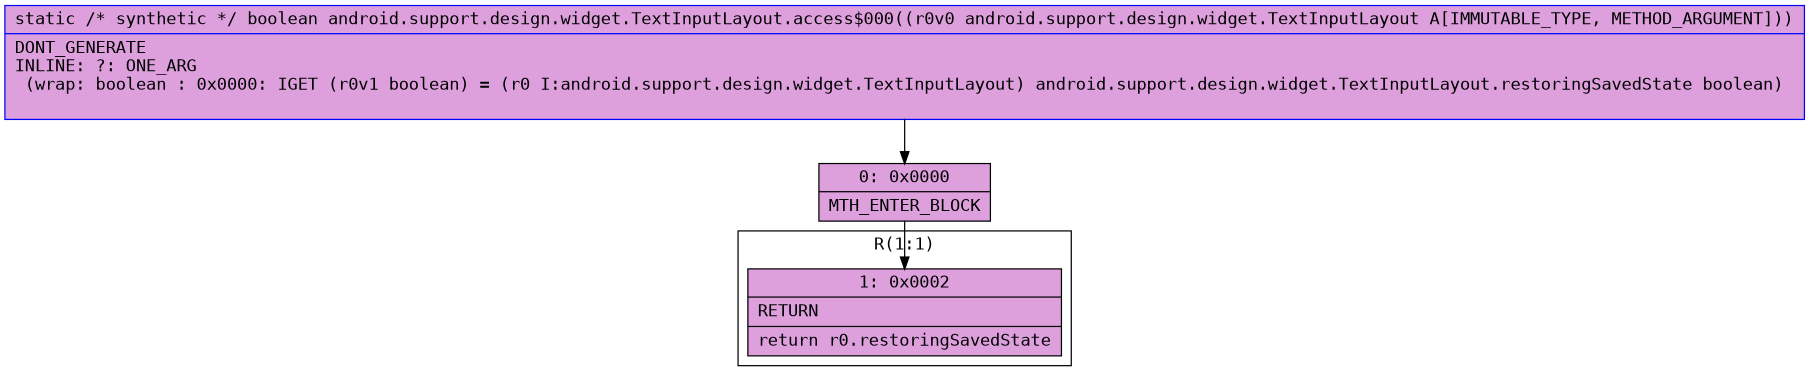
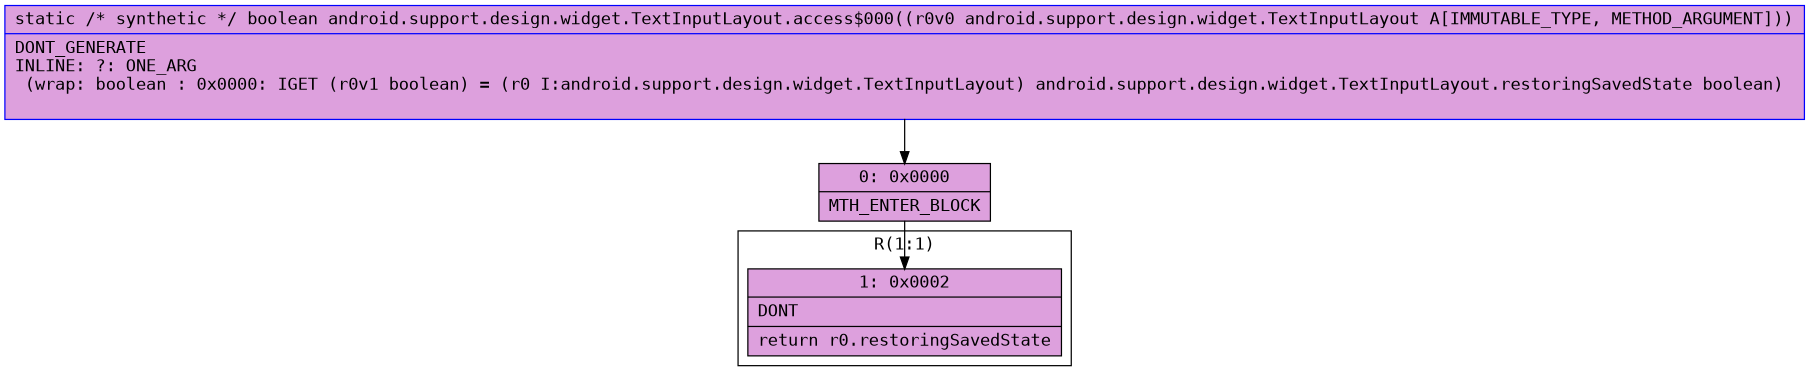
(788, 311) -> (778, 311)
